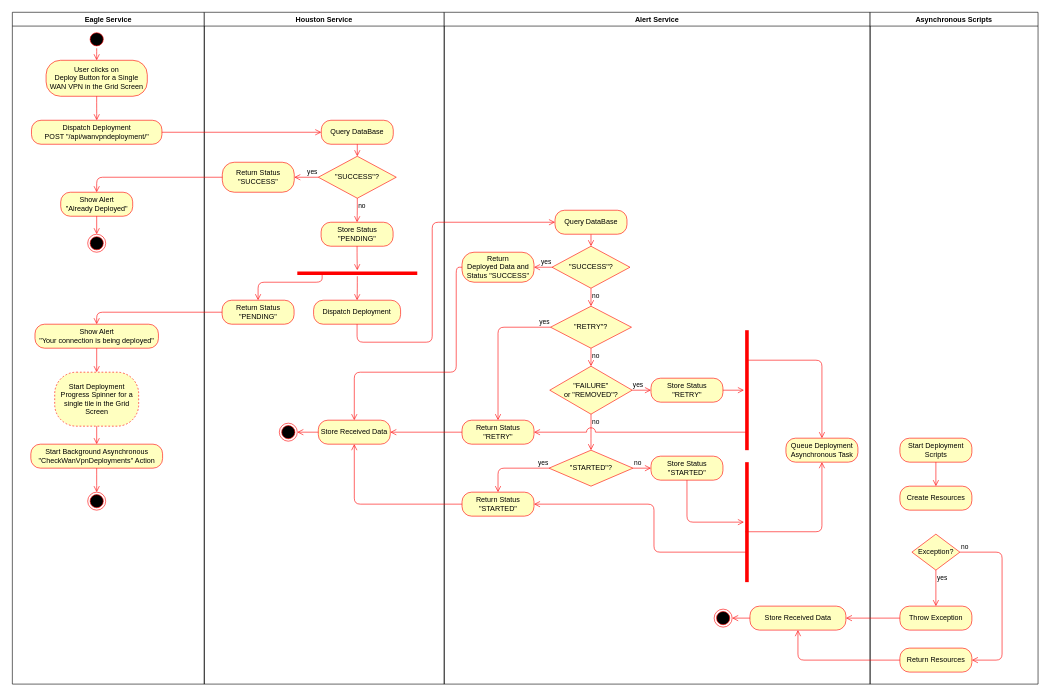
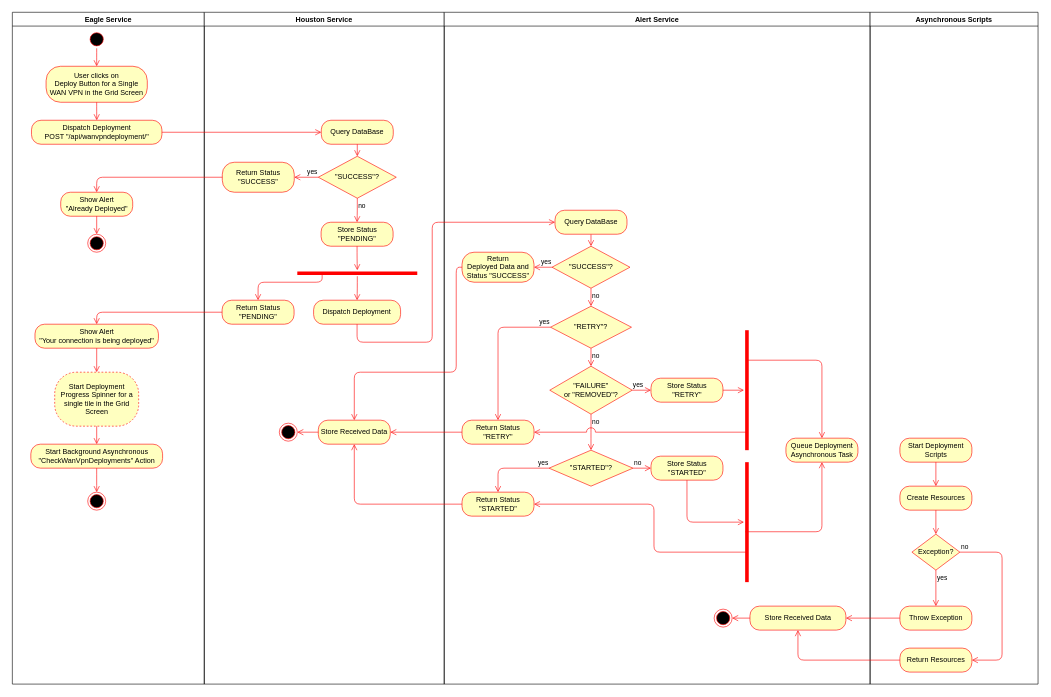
(97, 78) -> (97, 84)
none -> (936, 522)
